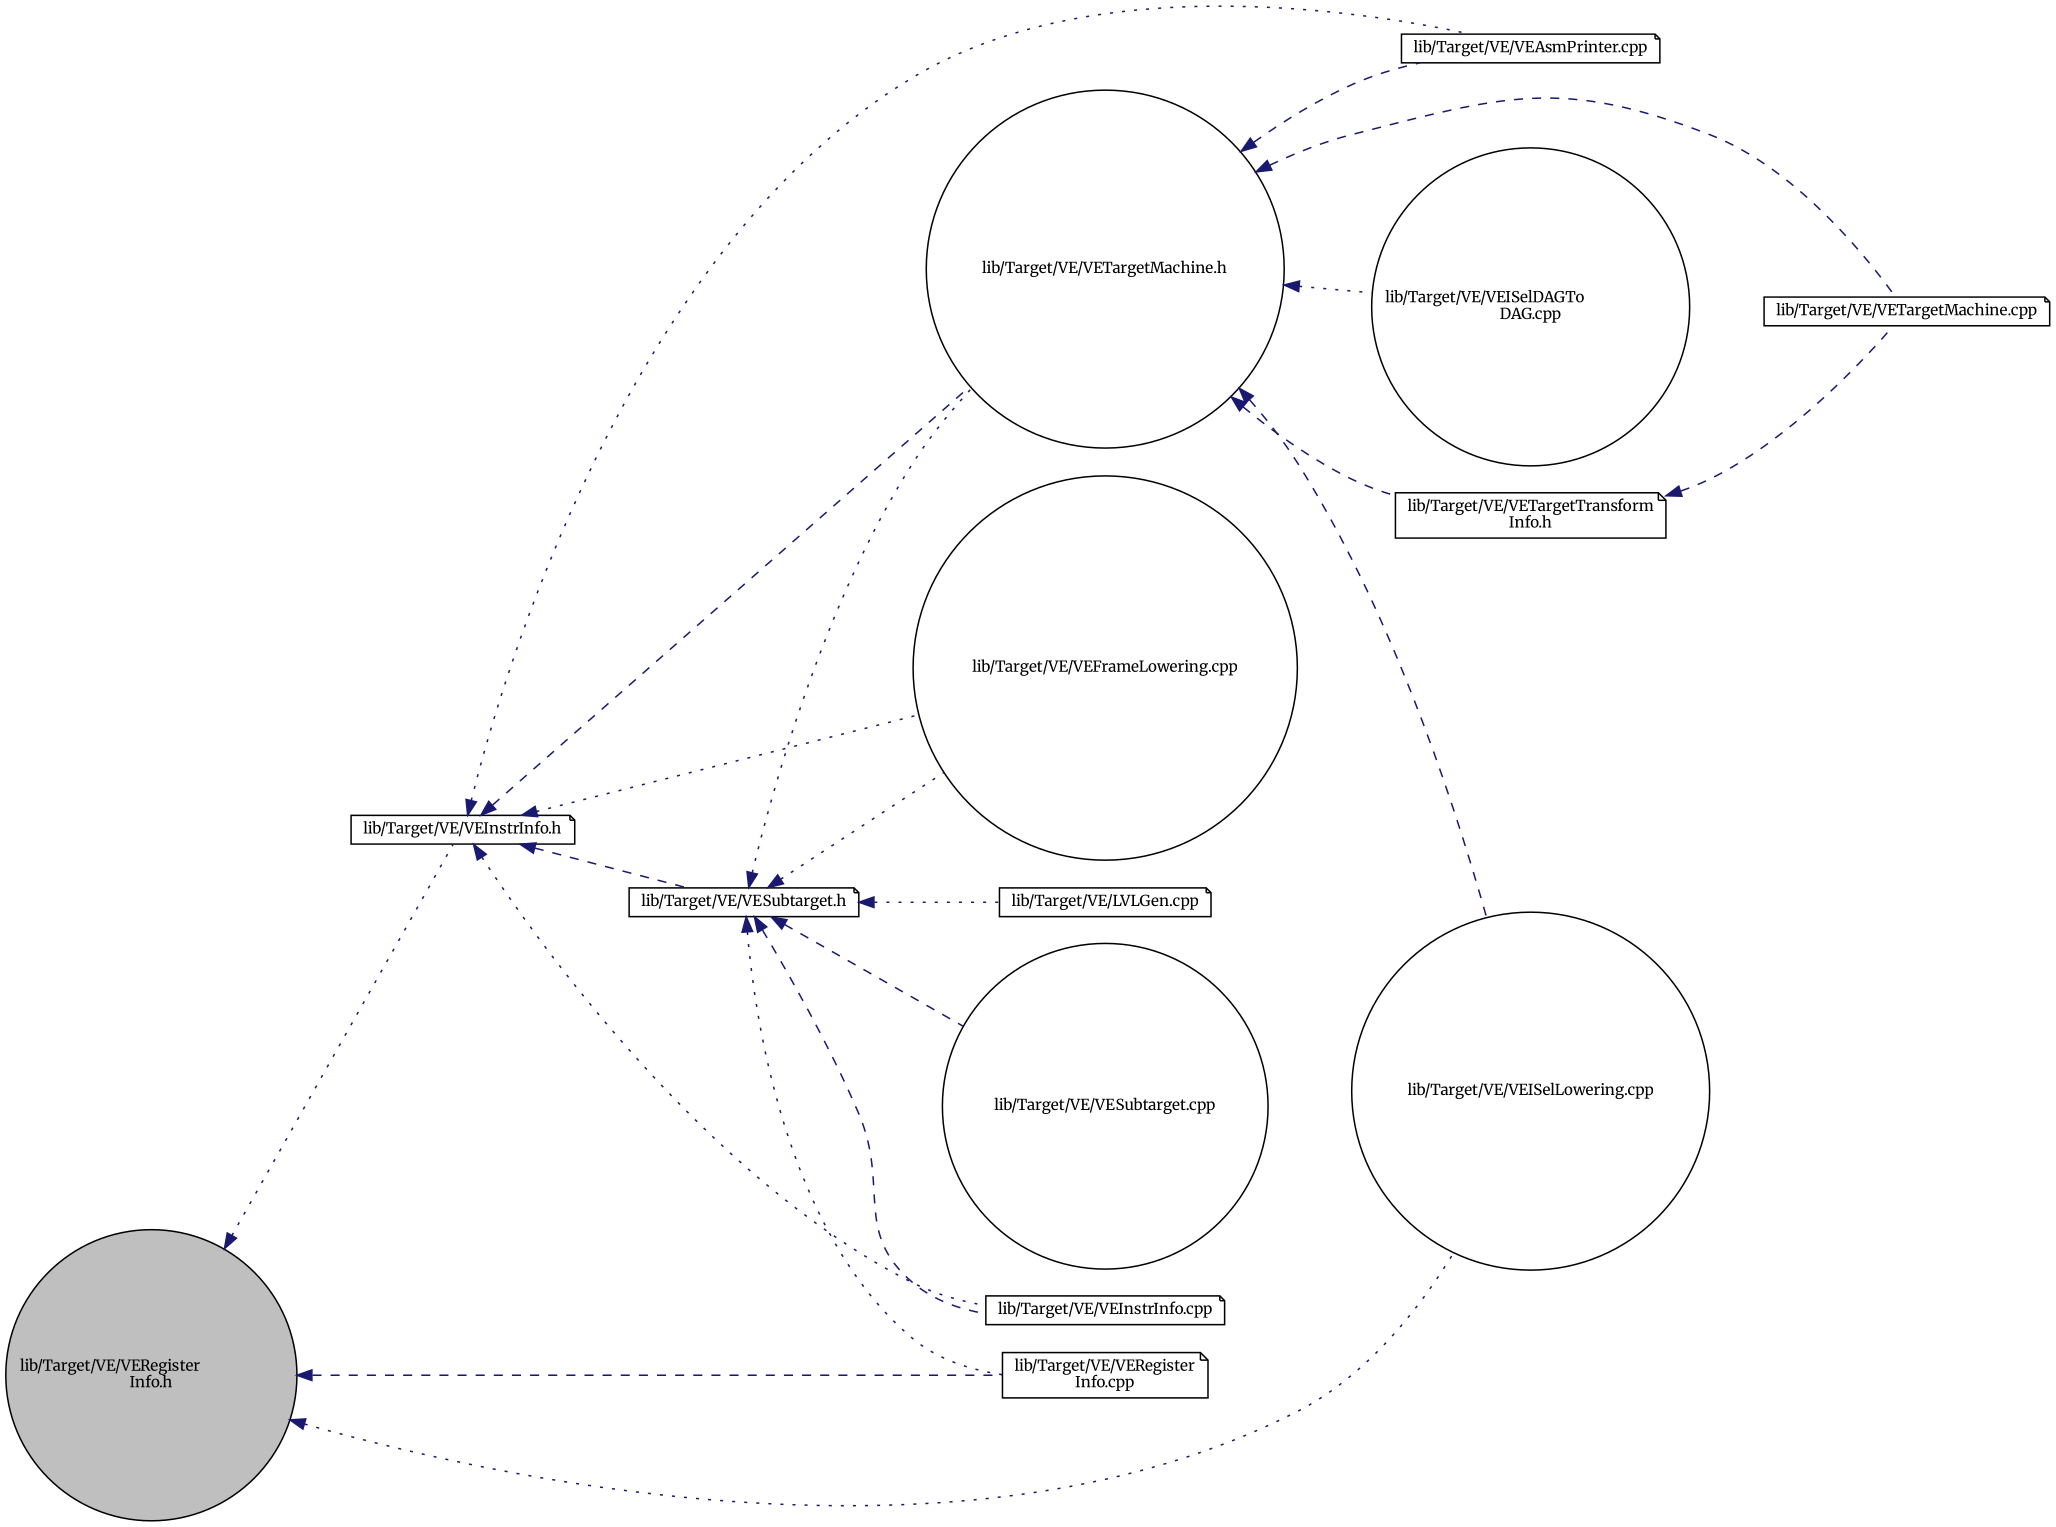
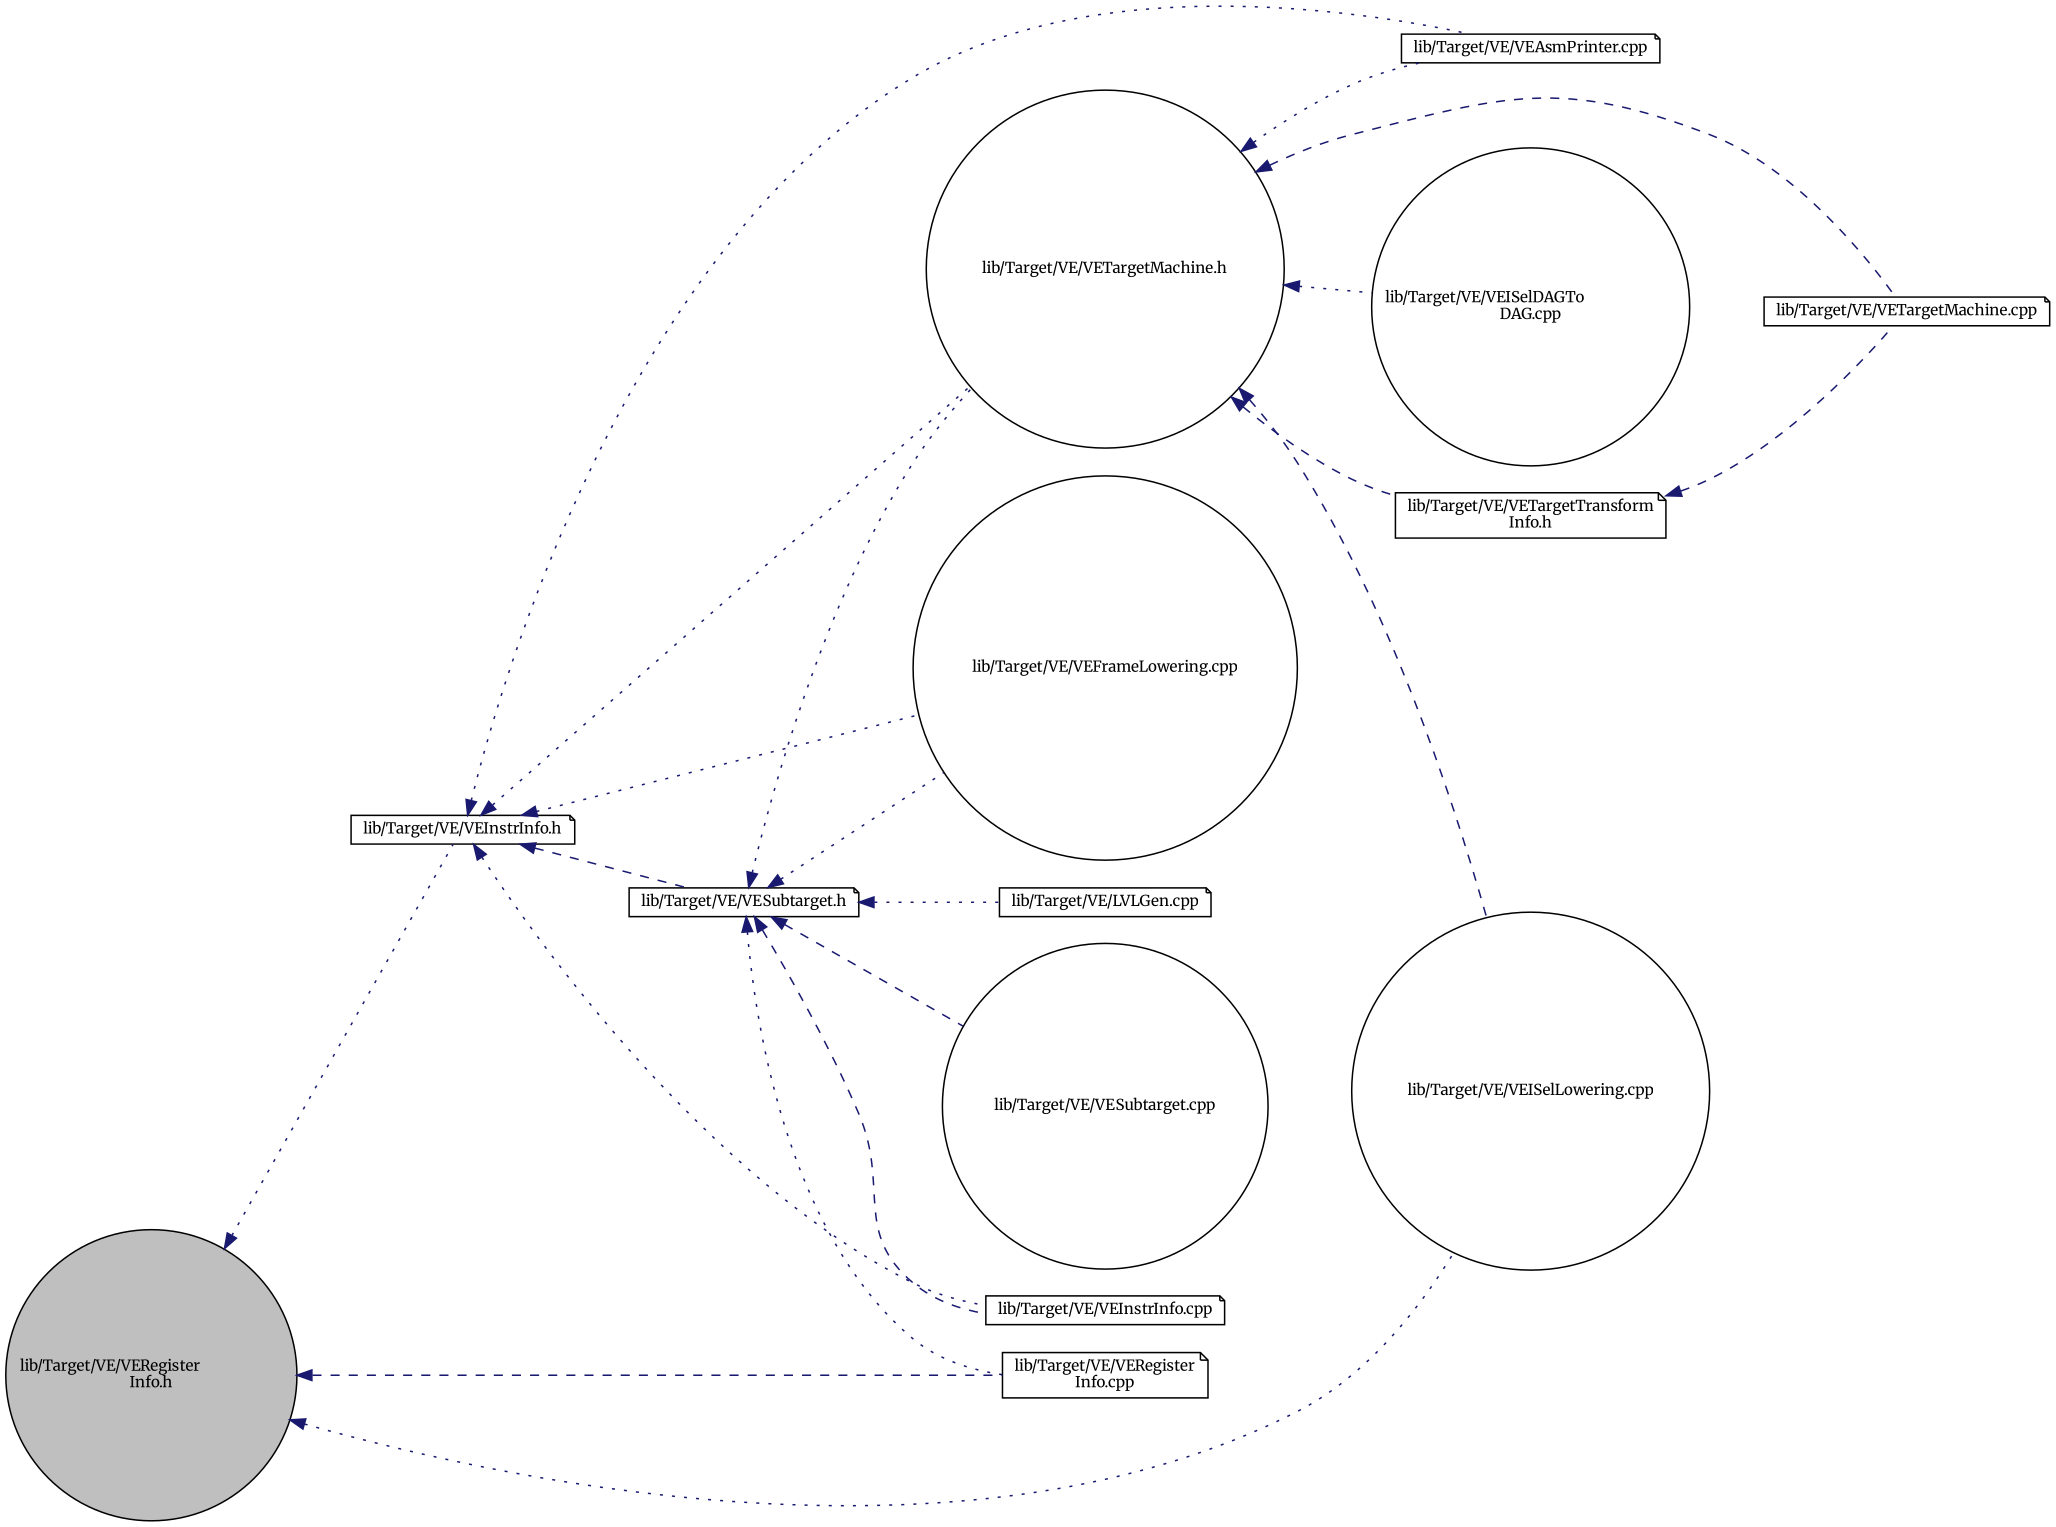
(1333, 94) -> (1333, 94)
(731, 596) -> (731, 596)
